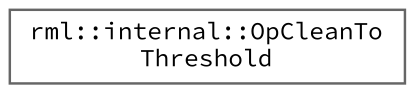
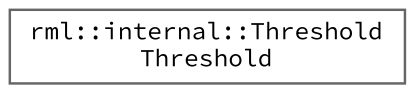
(207, 47) -> (207, 47)
